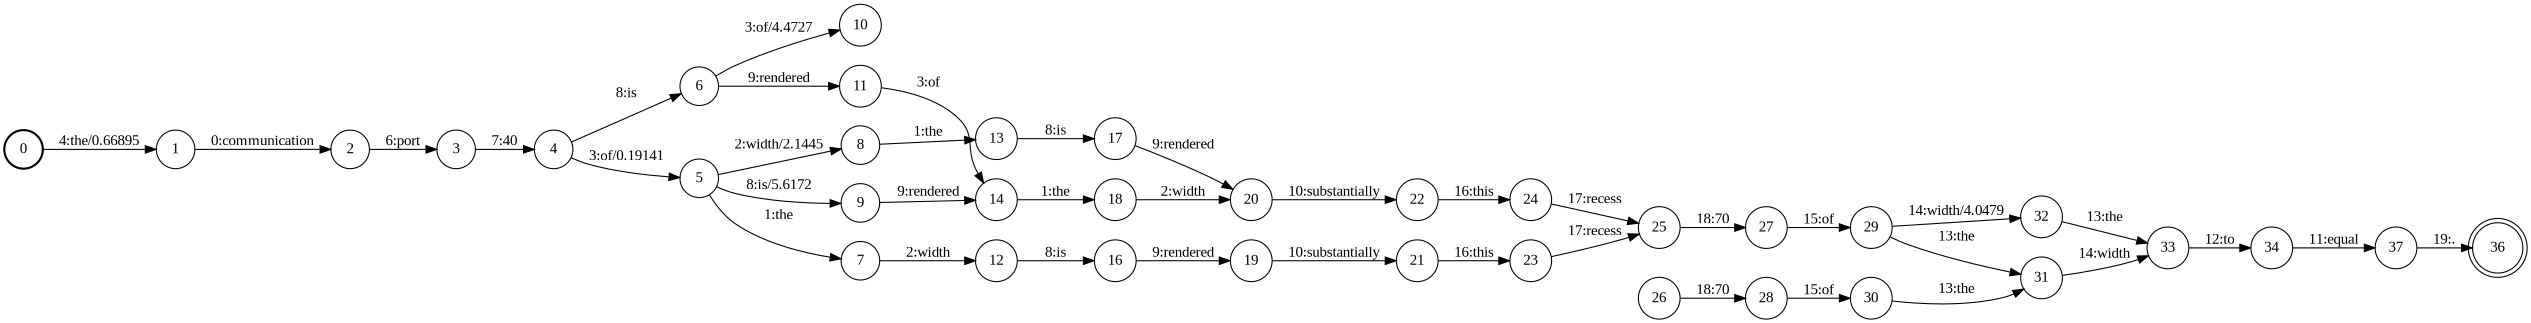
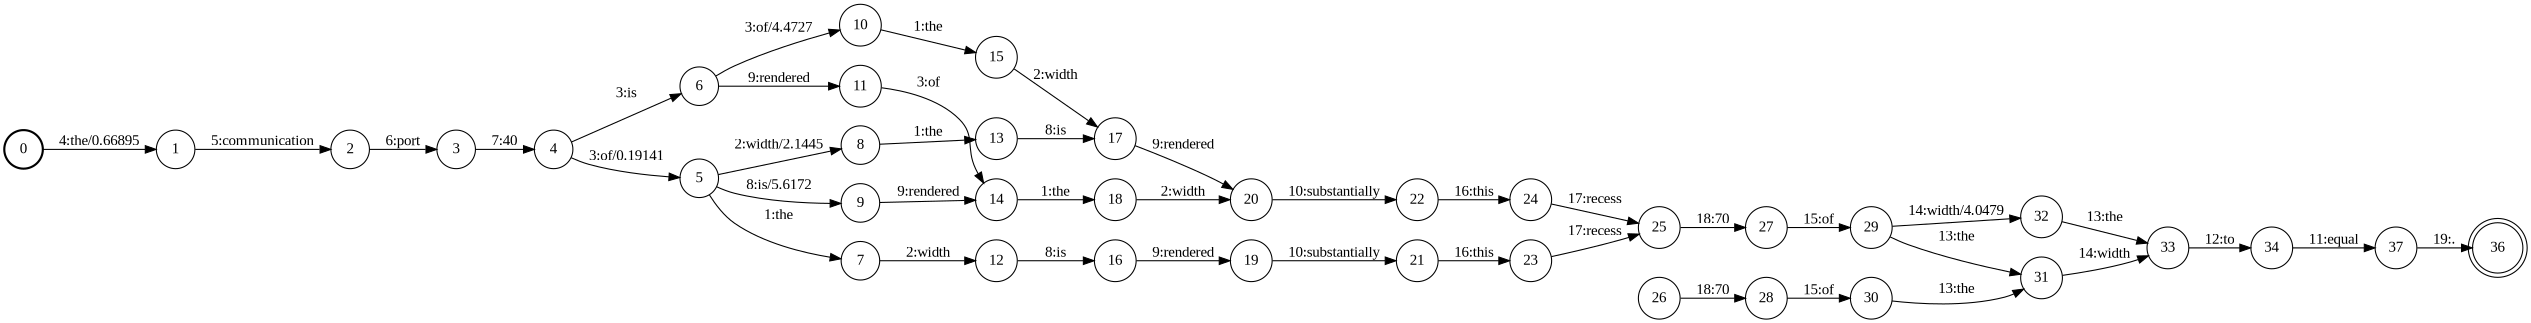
none -> (996, 57)
(626, 93) -> (626, 93)
(263, 141) -> (263, 141)
